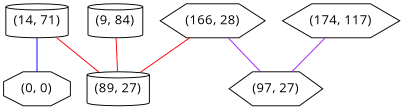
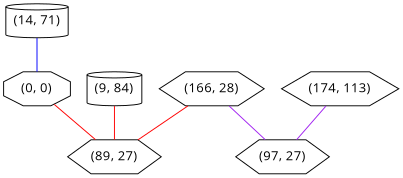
(341, 21) -> (340, 89)
(78, 55) -> (75, 122)
(118, 89) -> (114, 157)
